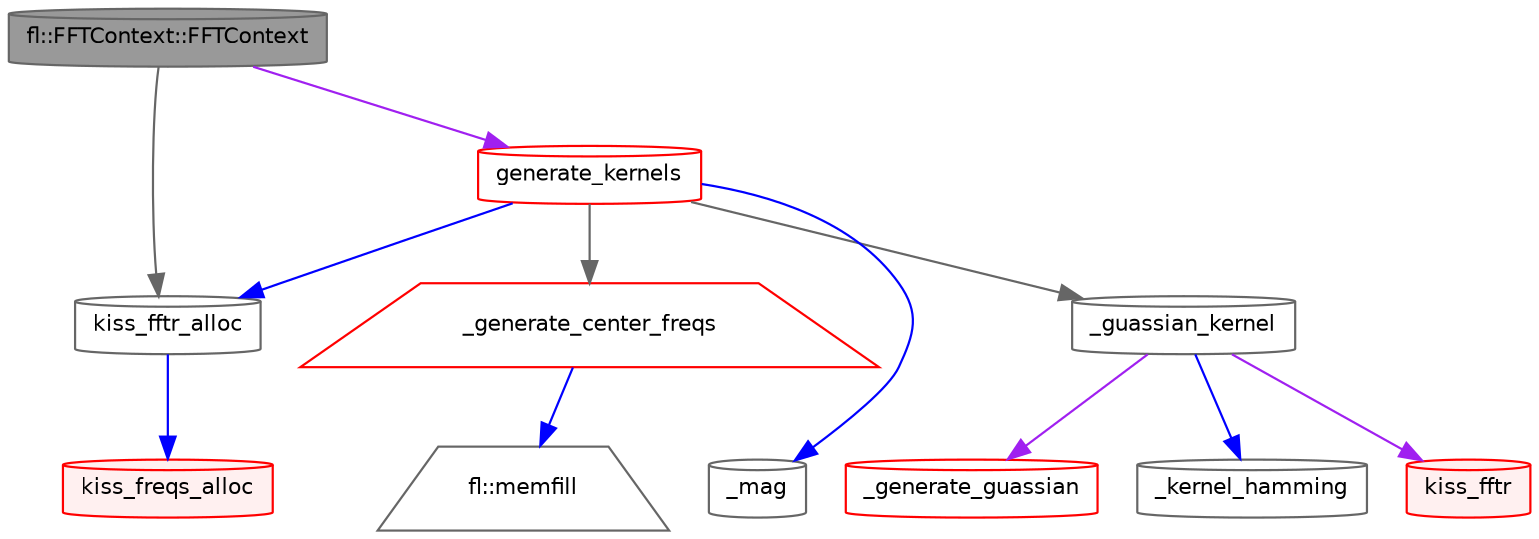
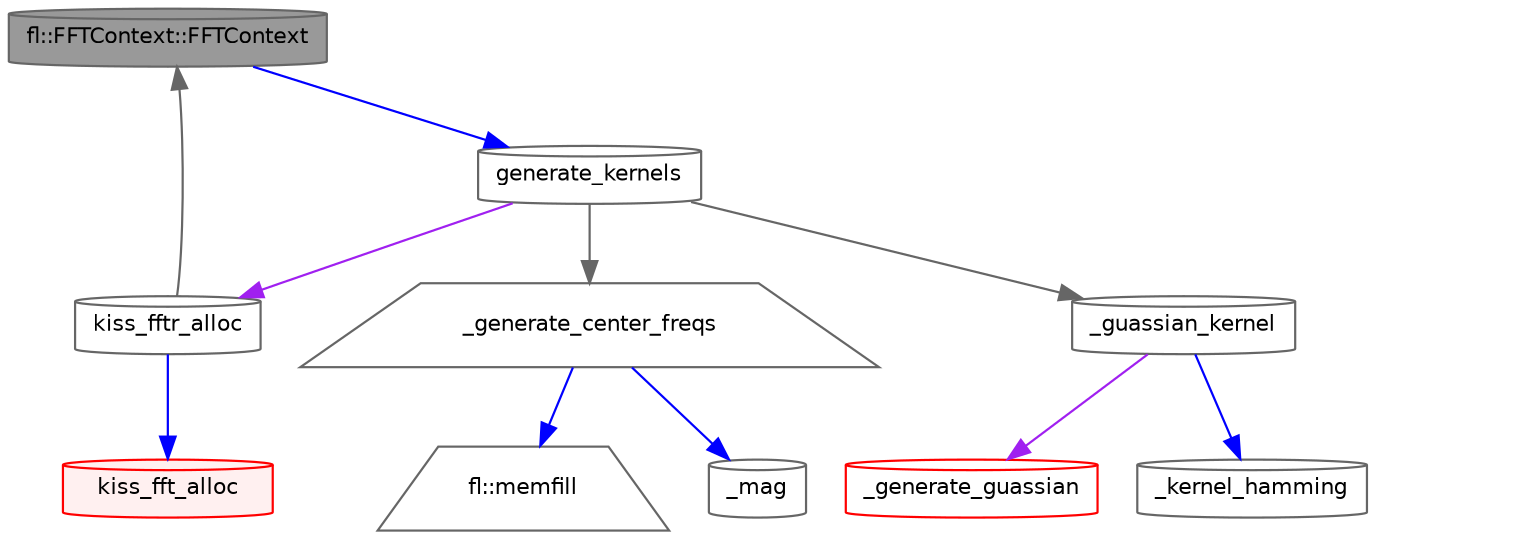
(370, 103) -> (370, 103)
(153, 170) -> (183, 193)
(590, 175) -> (590, 175)
(387, 246) -> (387, 246)
(893, 276) -> (672, 406)
(590, 325) -> (590, 325)
(168, 489) -> (168, 489)
(1469, 489) -> none
